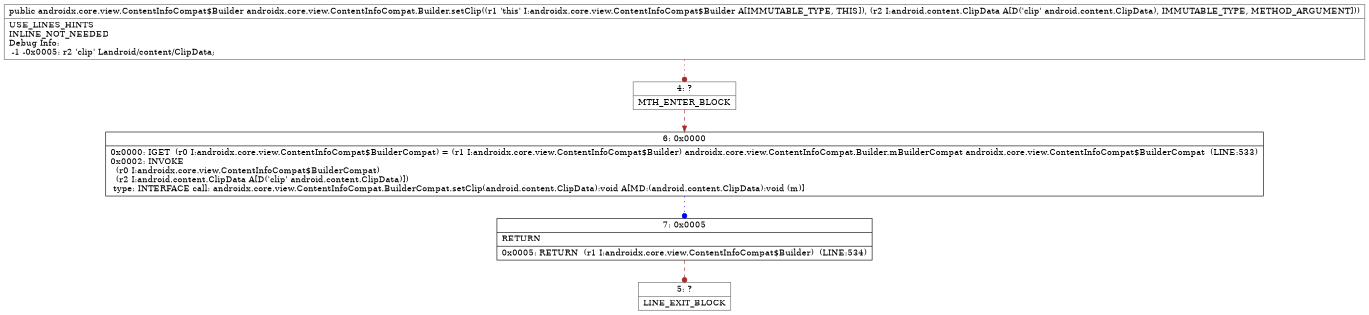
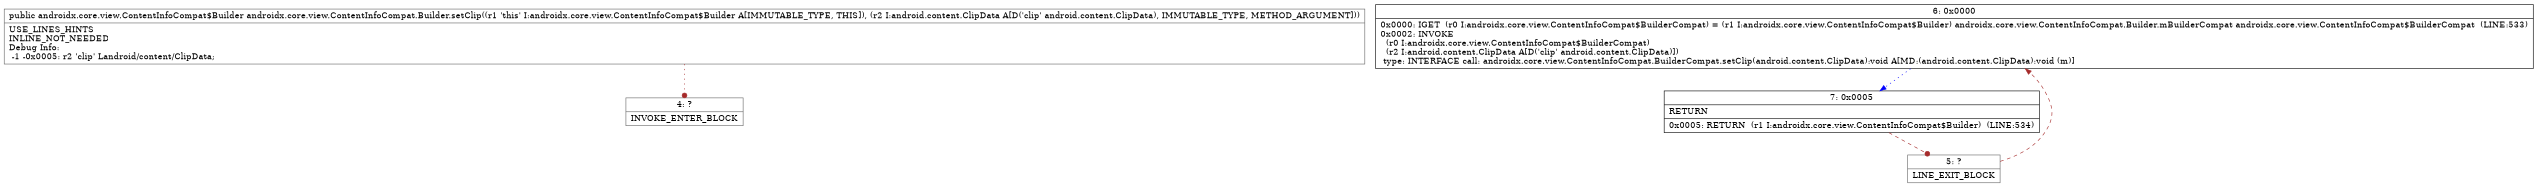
(685, 102) -> (685, 118)
(685, 118) -> (2048, 127)
(685, 205) -> (1898, 78)
